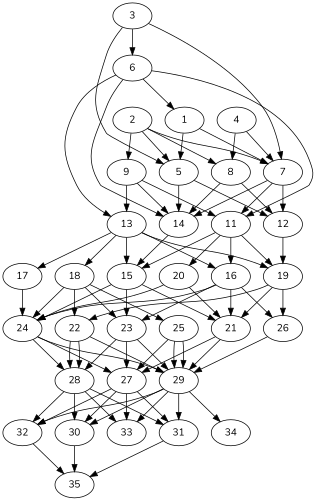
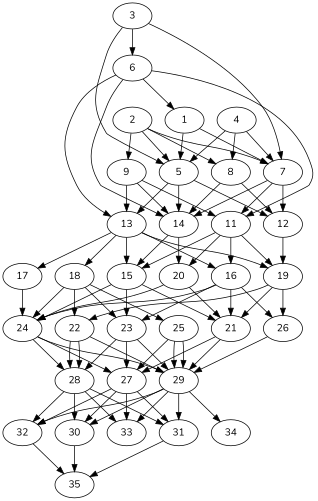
none -> (212, 142)
none -> (156, 195)
none -> (179, 247)
